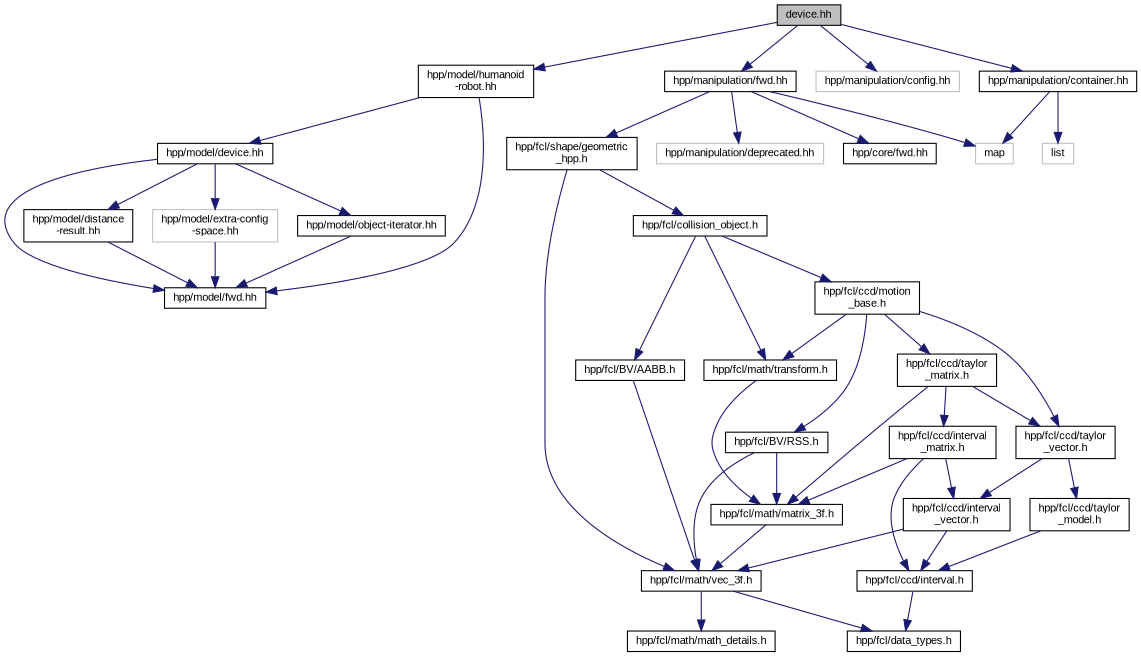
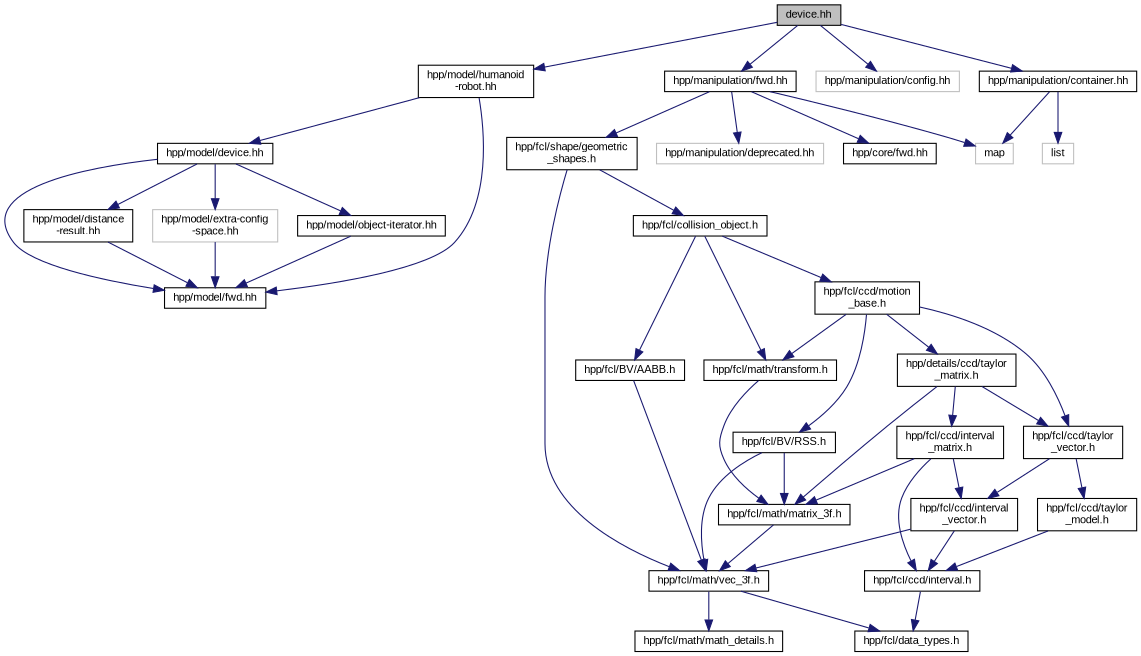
(572, 154) -> (572, 154)
(947, 370) -> (957, 370)
